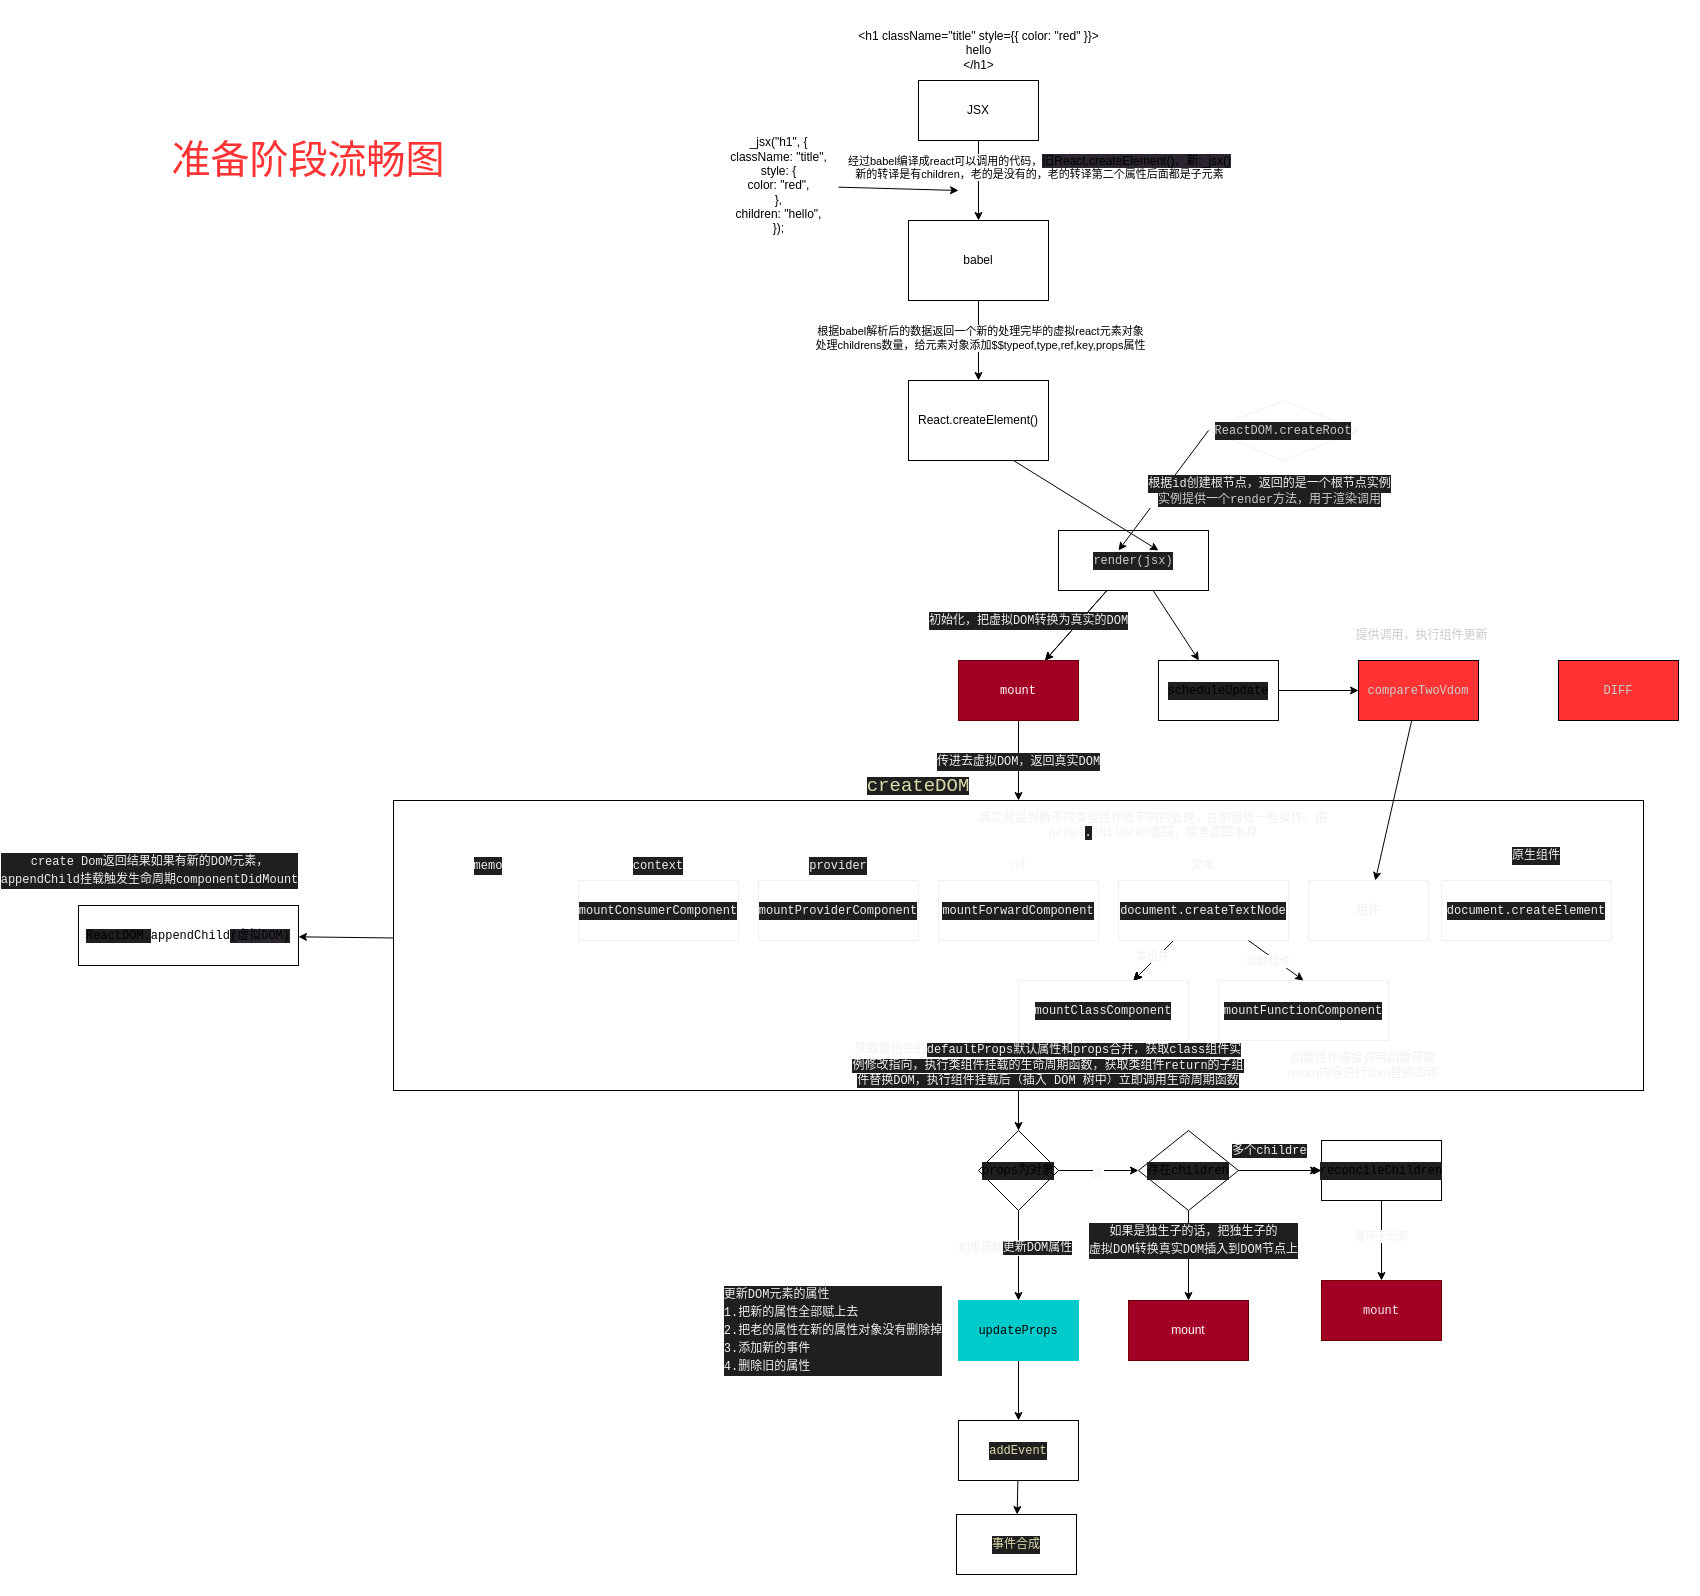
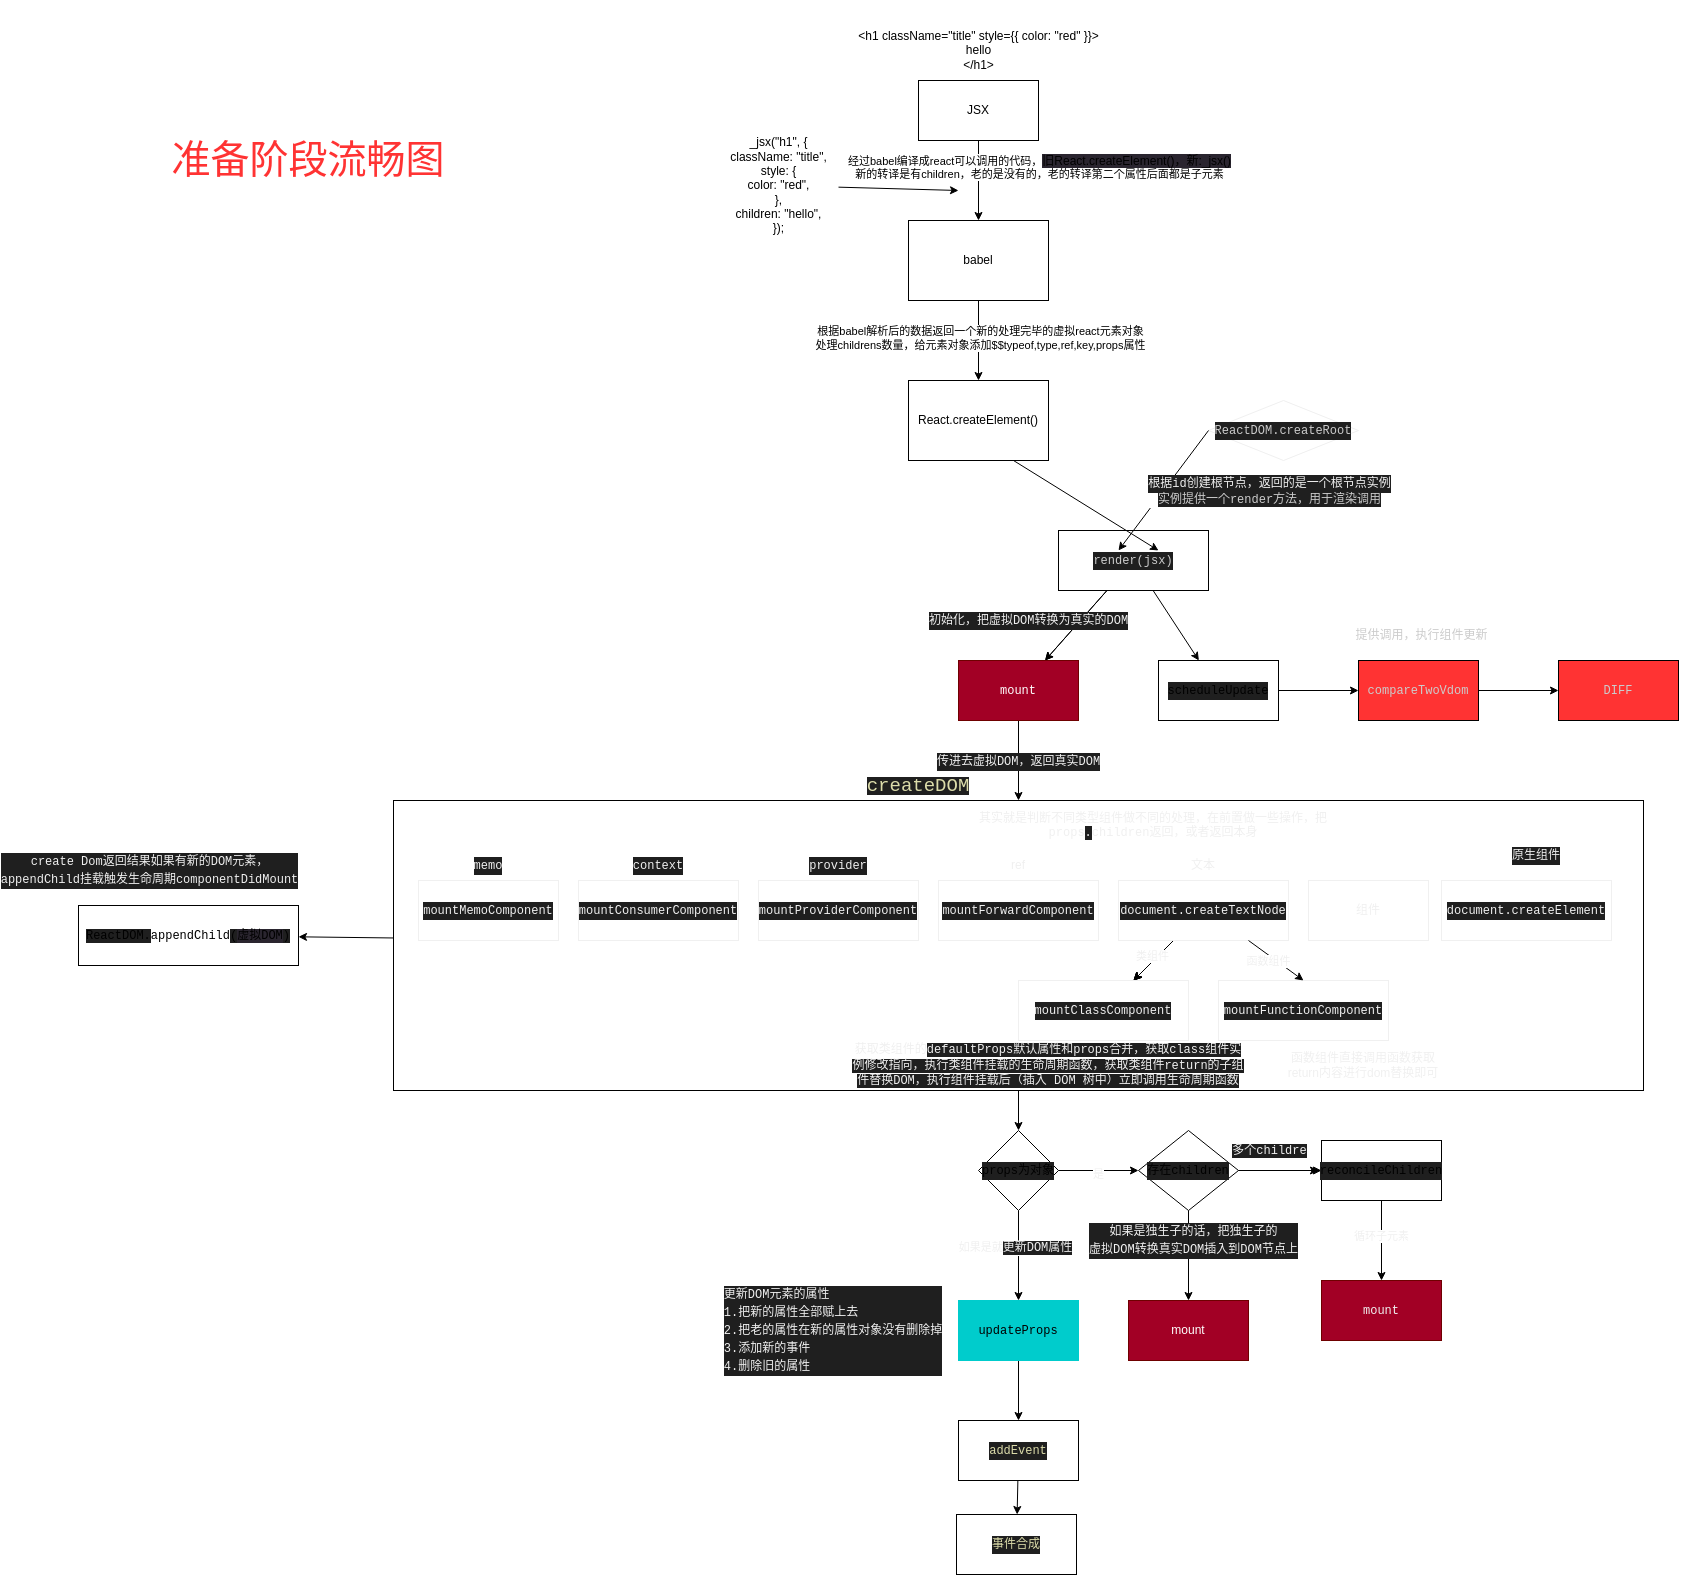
(1394, 797) -> (1515, 691)
none -> (489, 911)
